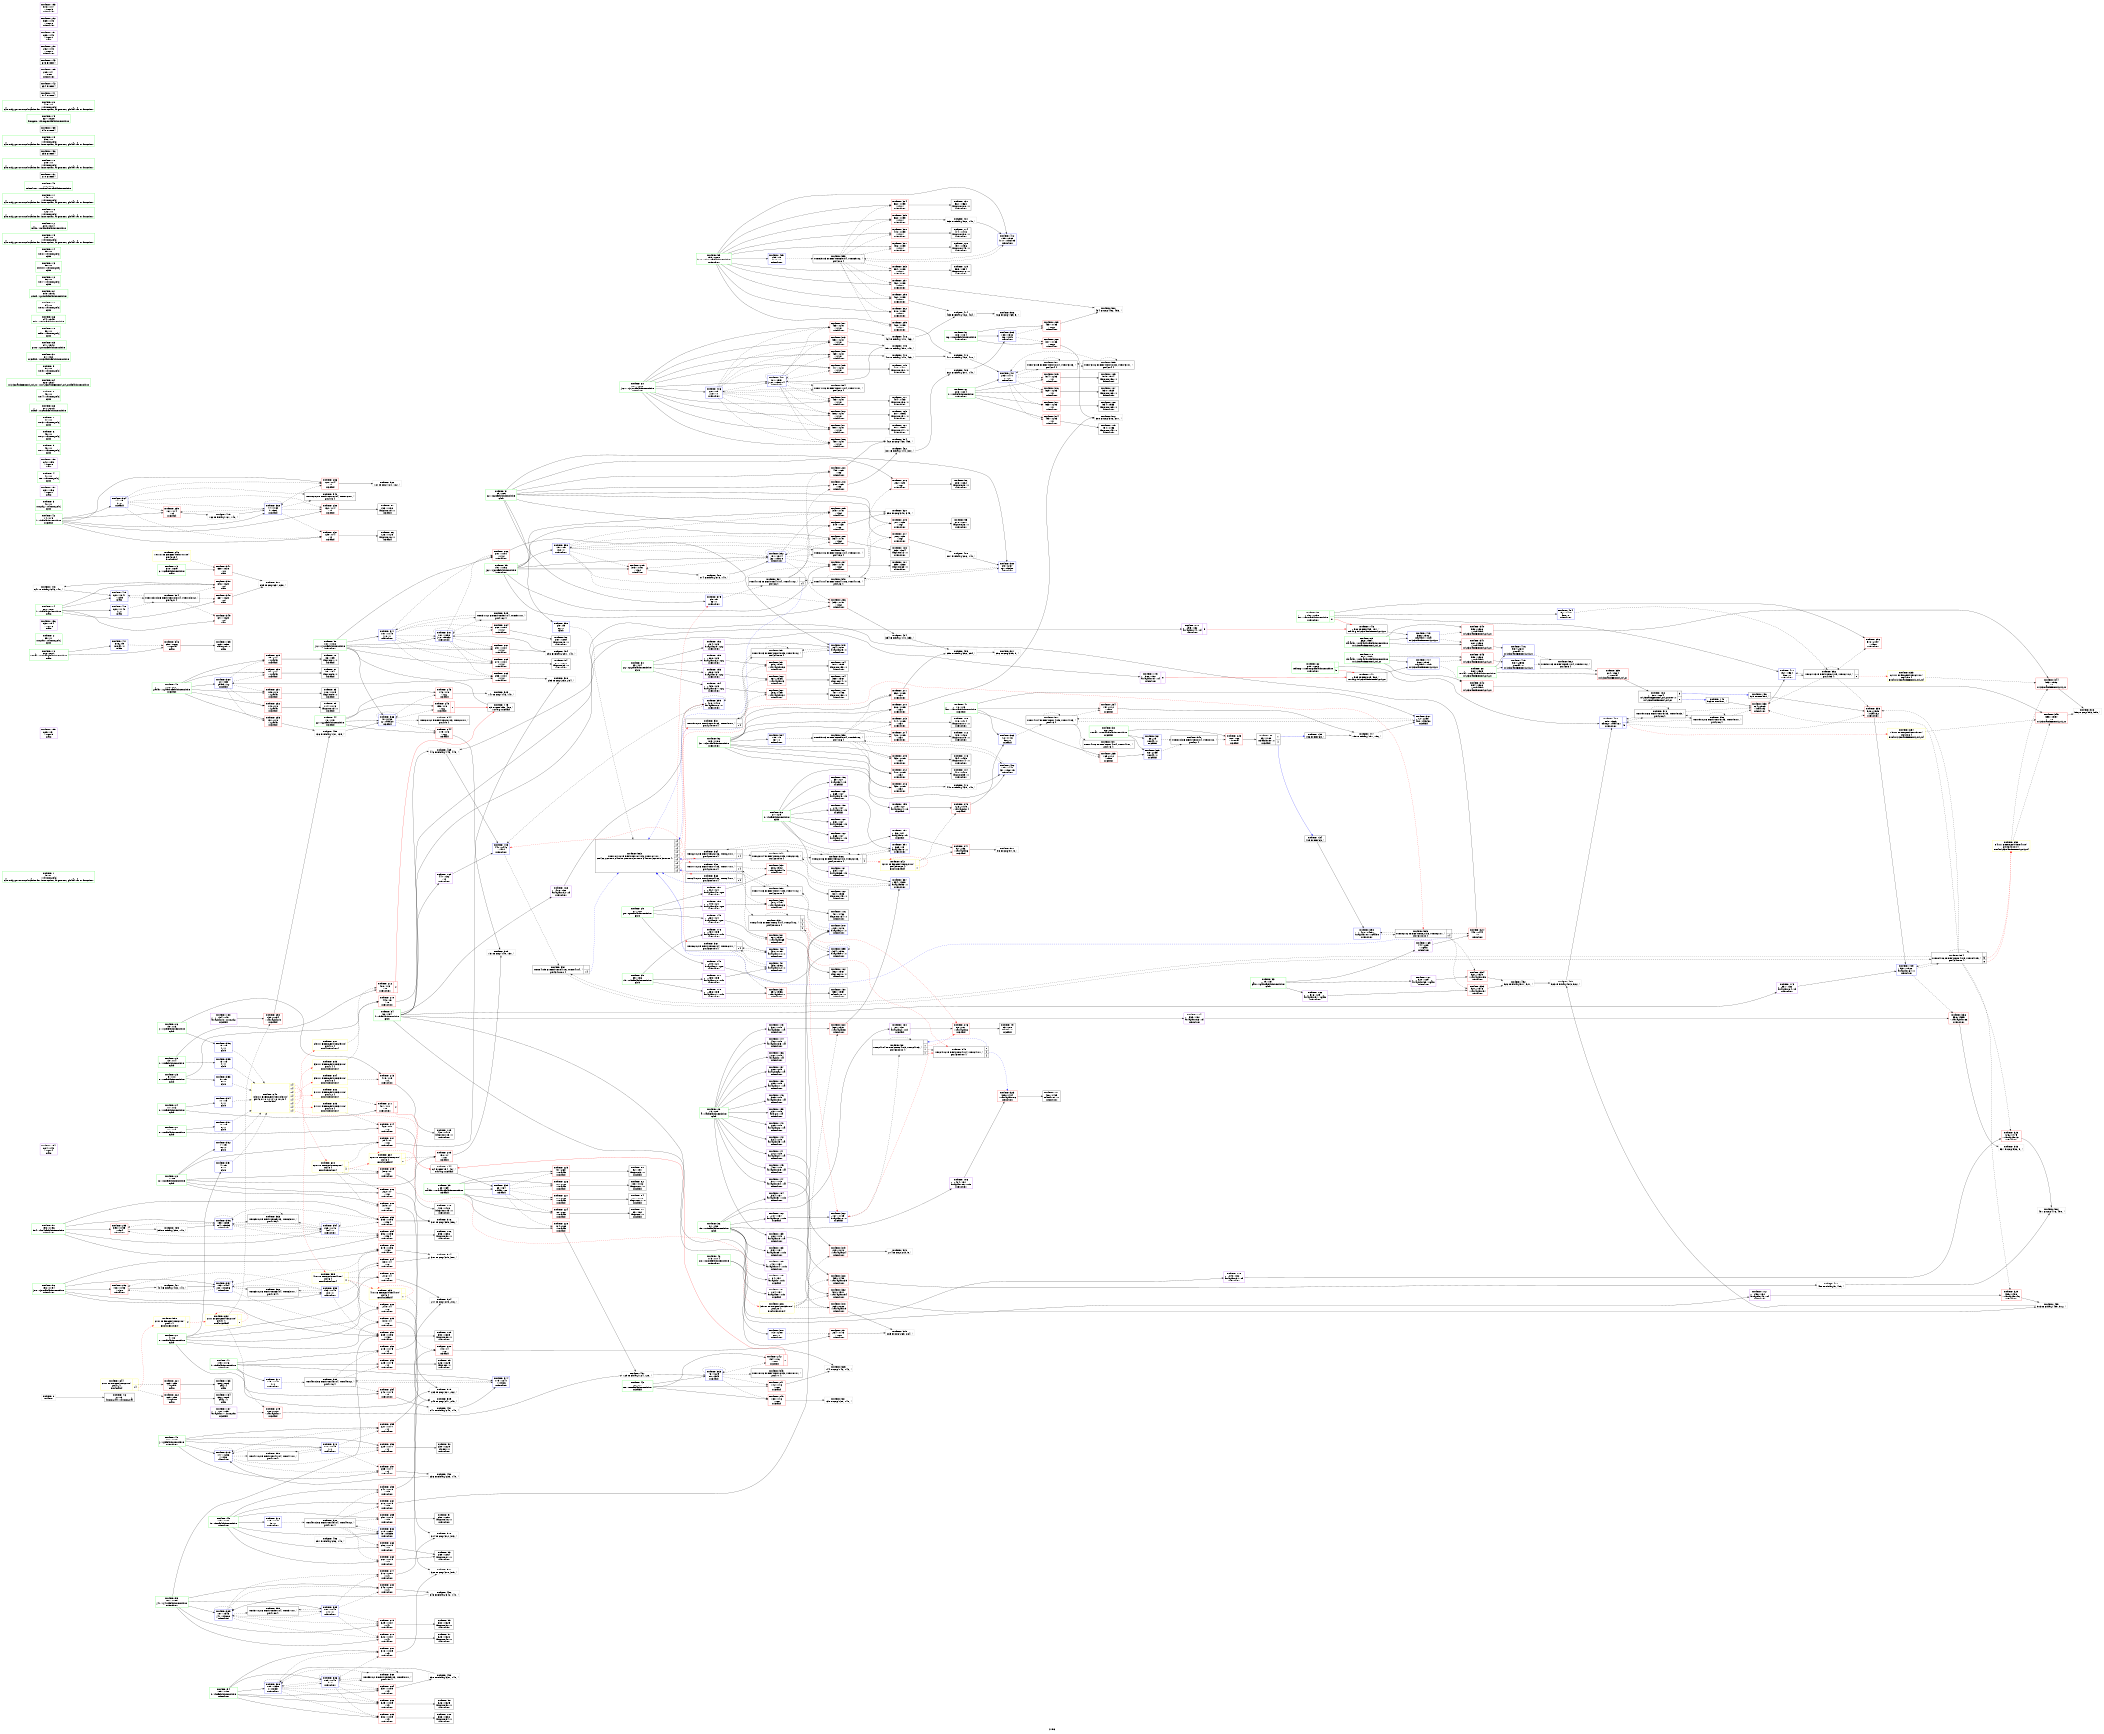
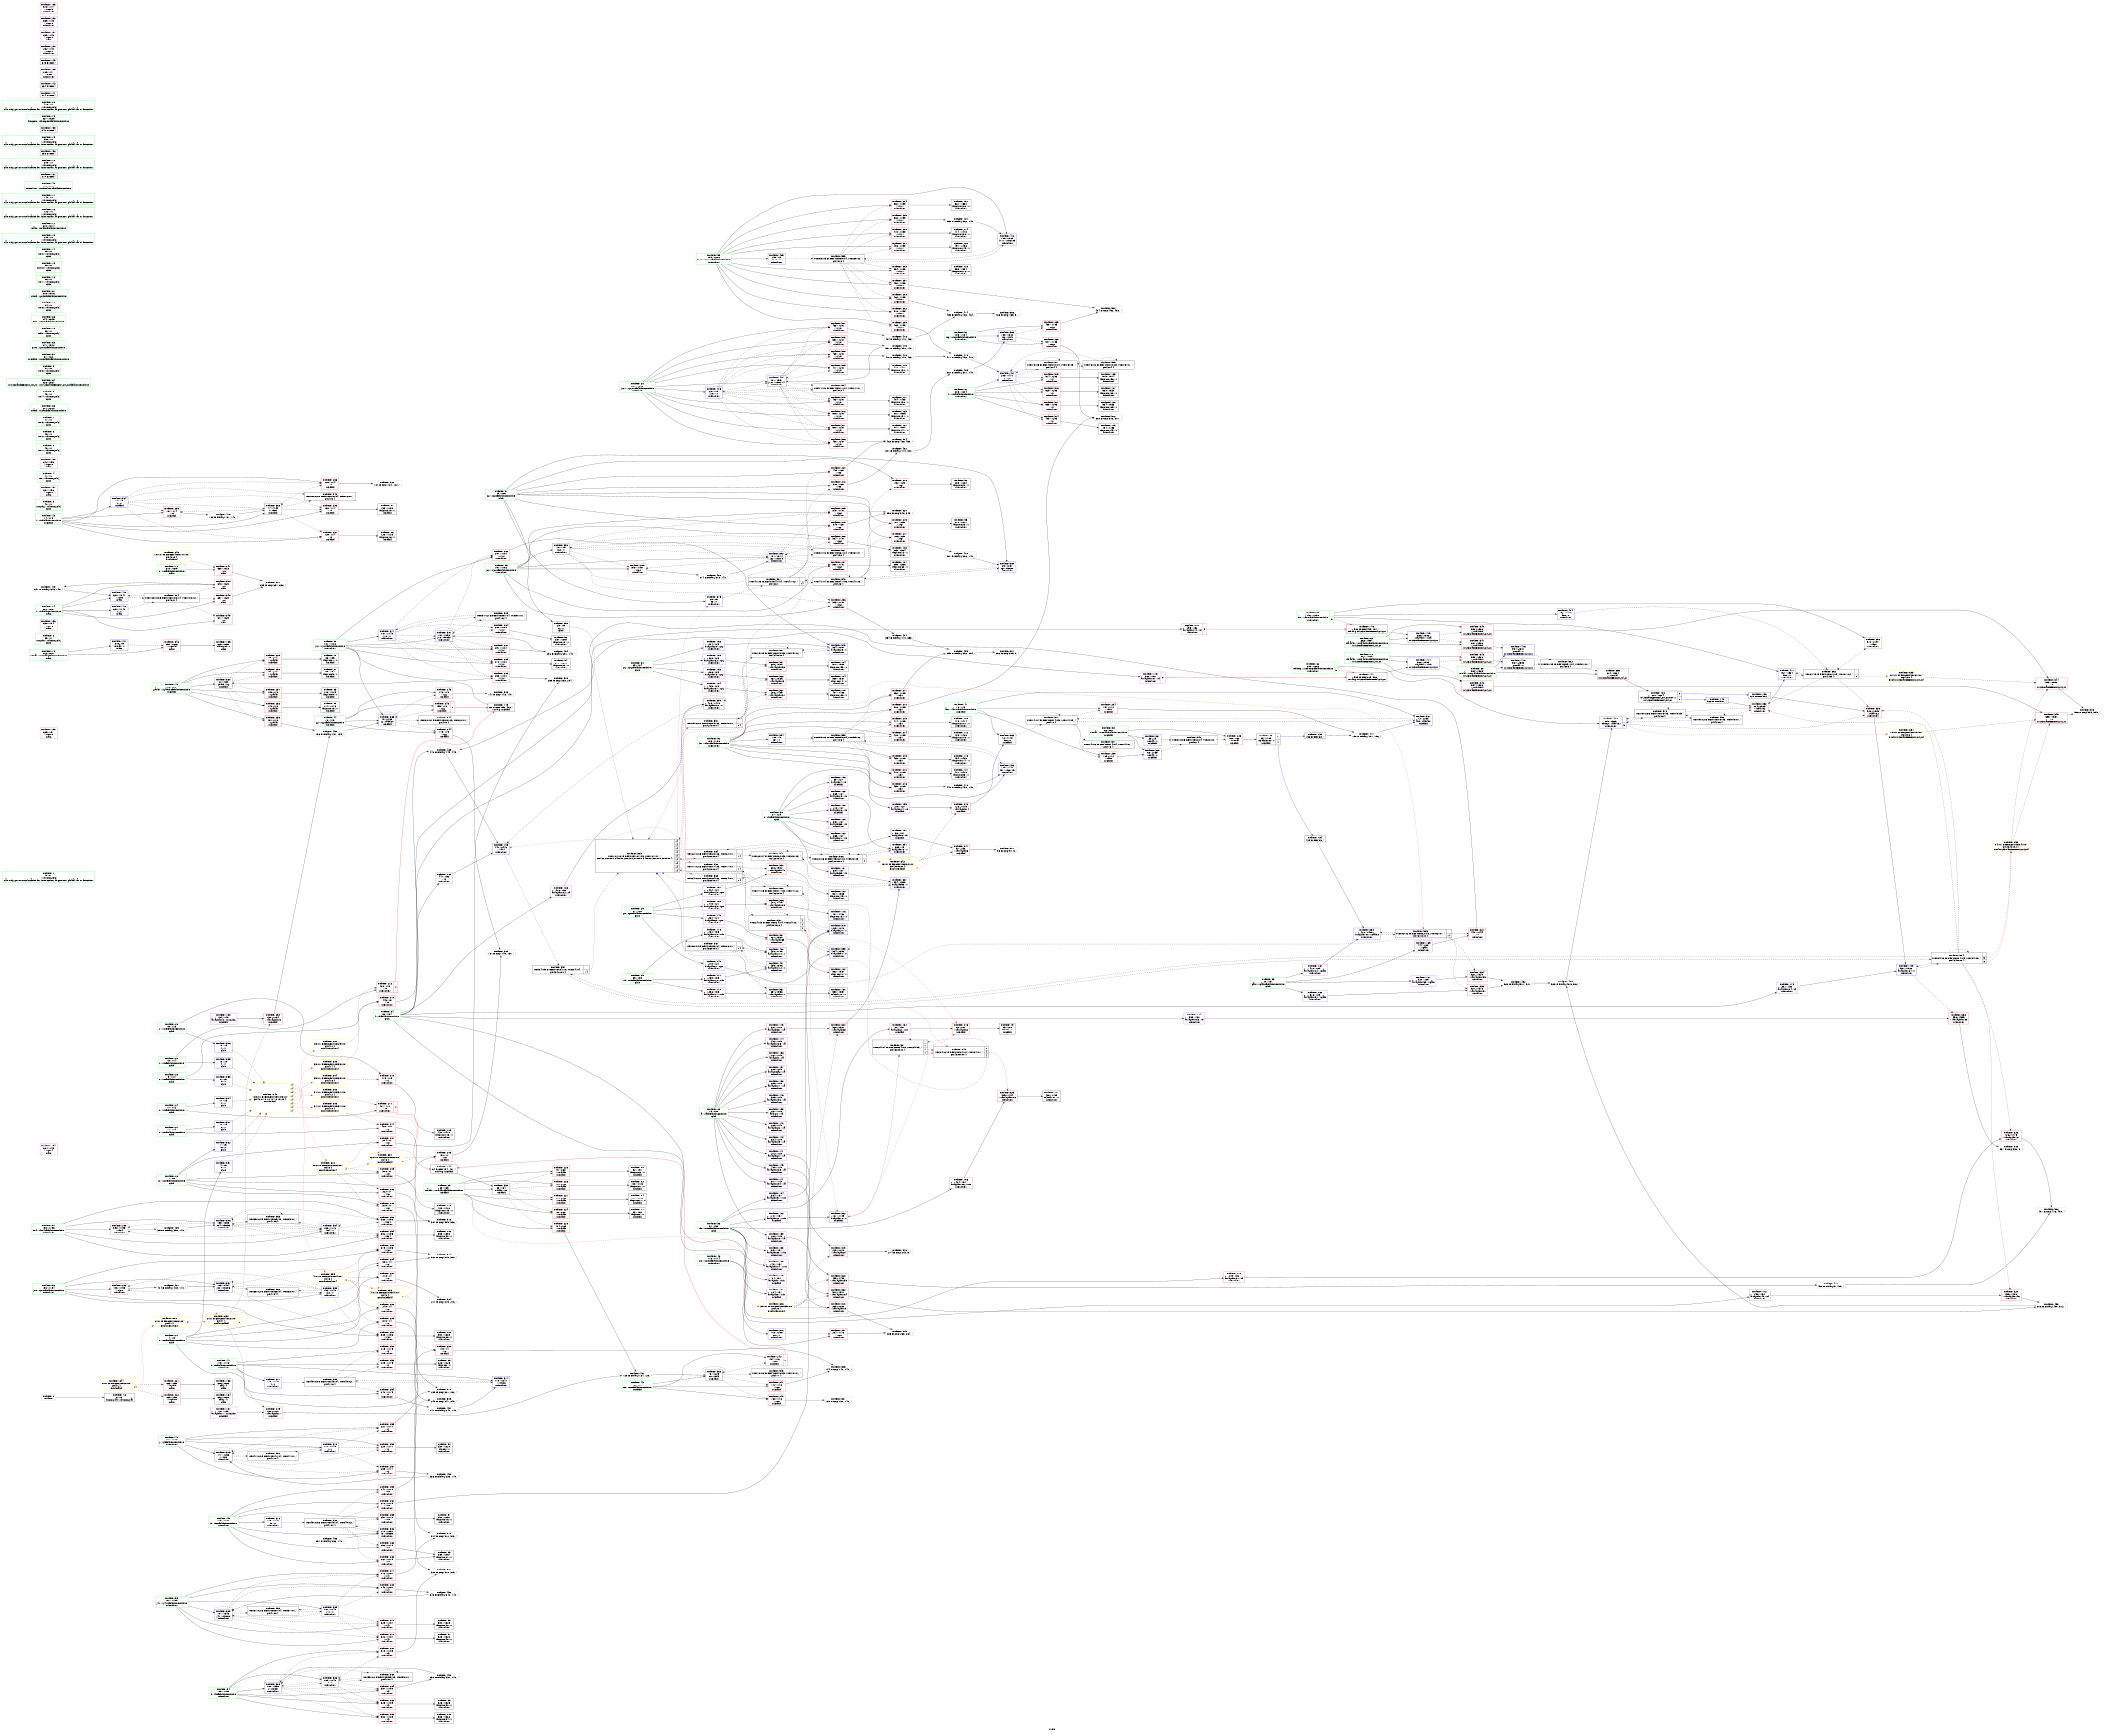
none -> (870, 962)
none -> (1315, 970)
(418, 1330) -> none
(300, 1477) -> (279, 1575)
